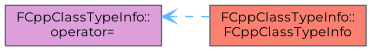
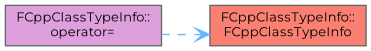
(192, 17) -> (179, 35)
